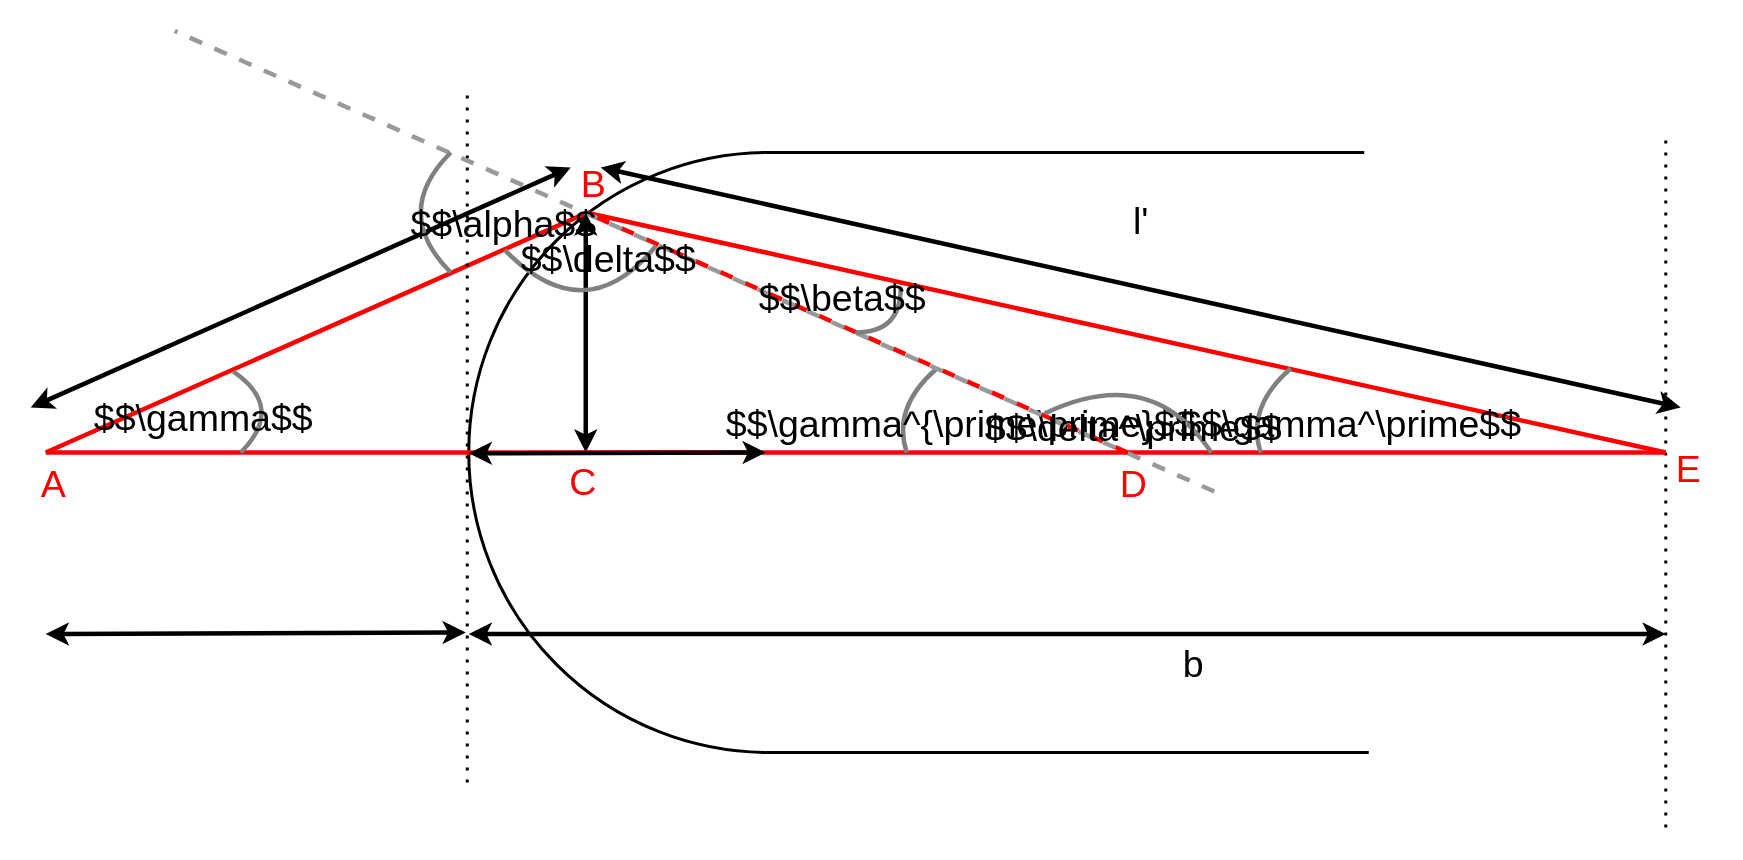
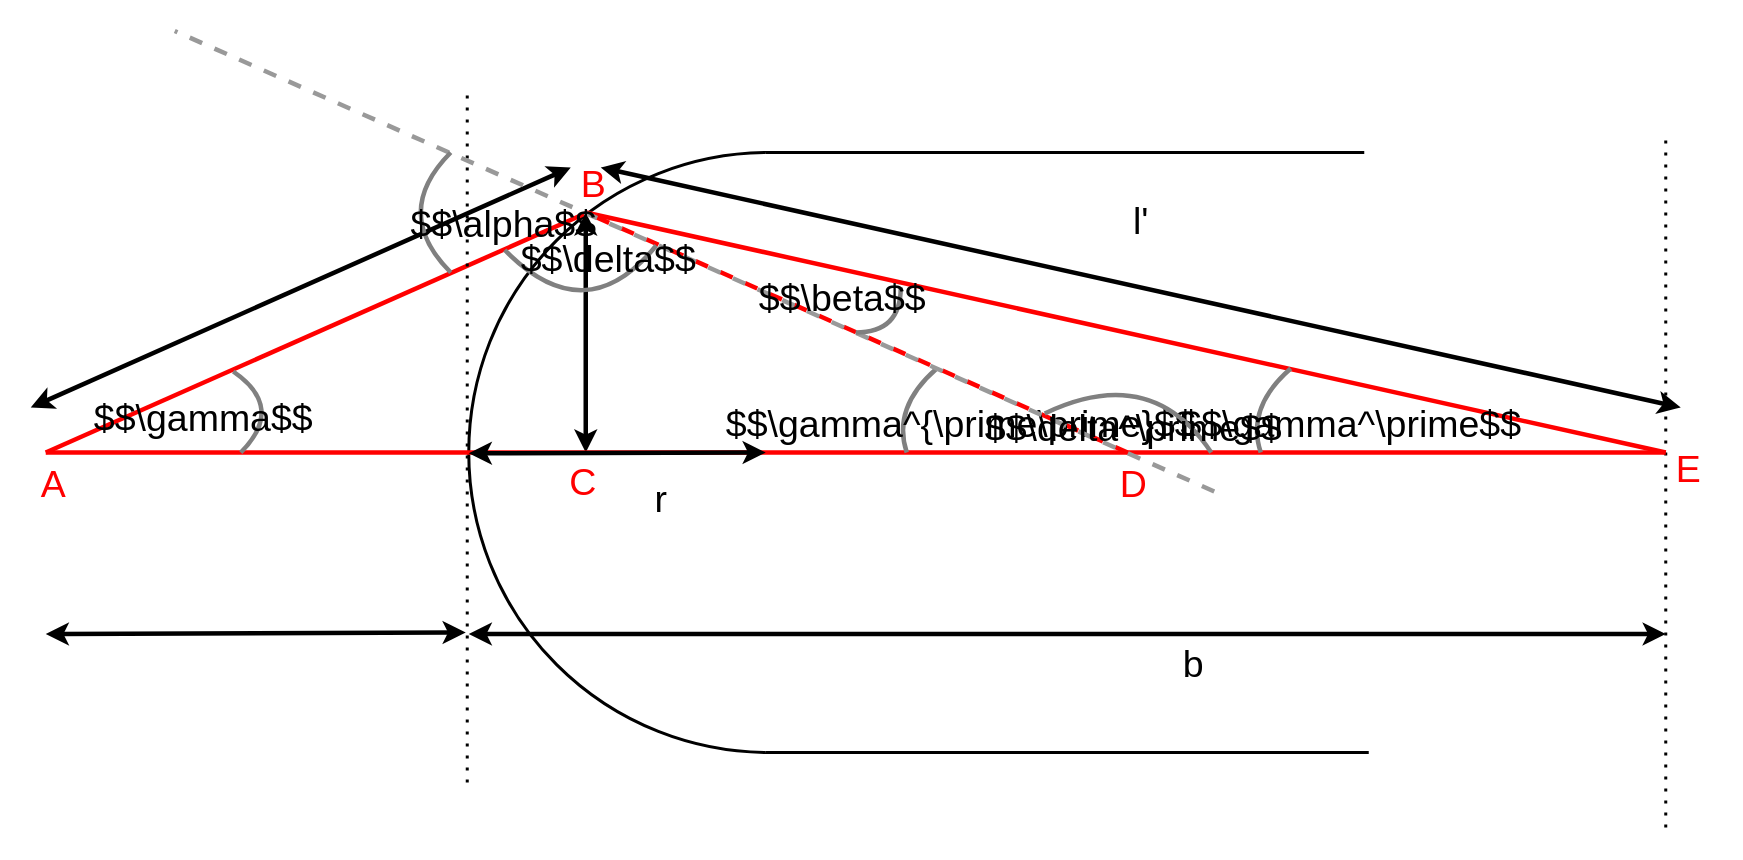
none -> (661, 497)
